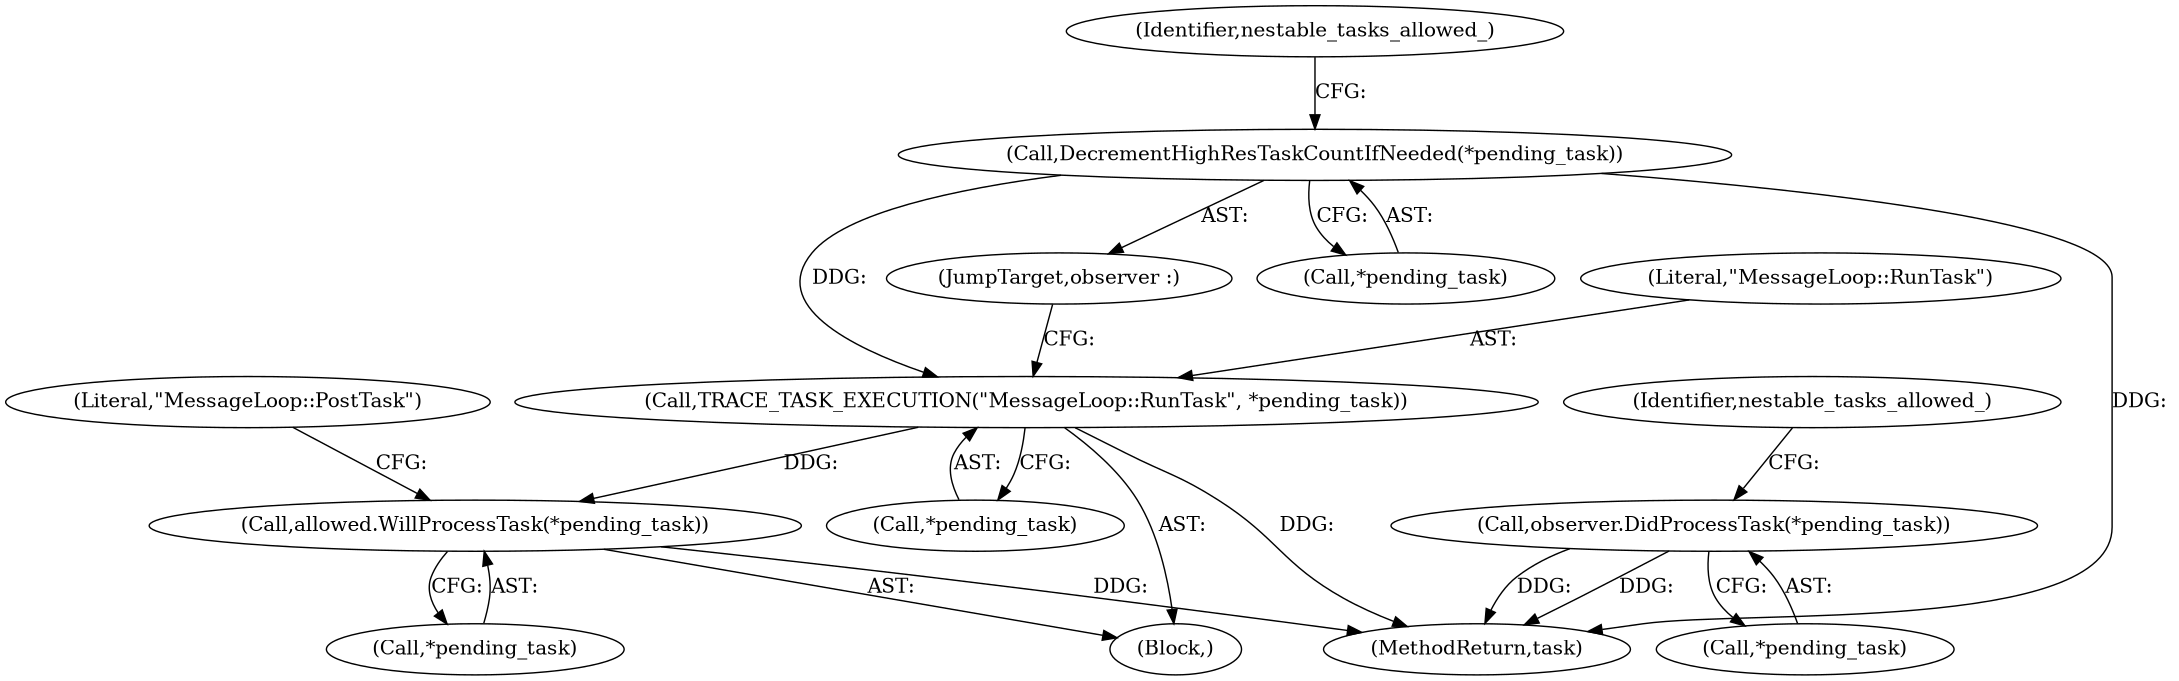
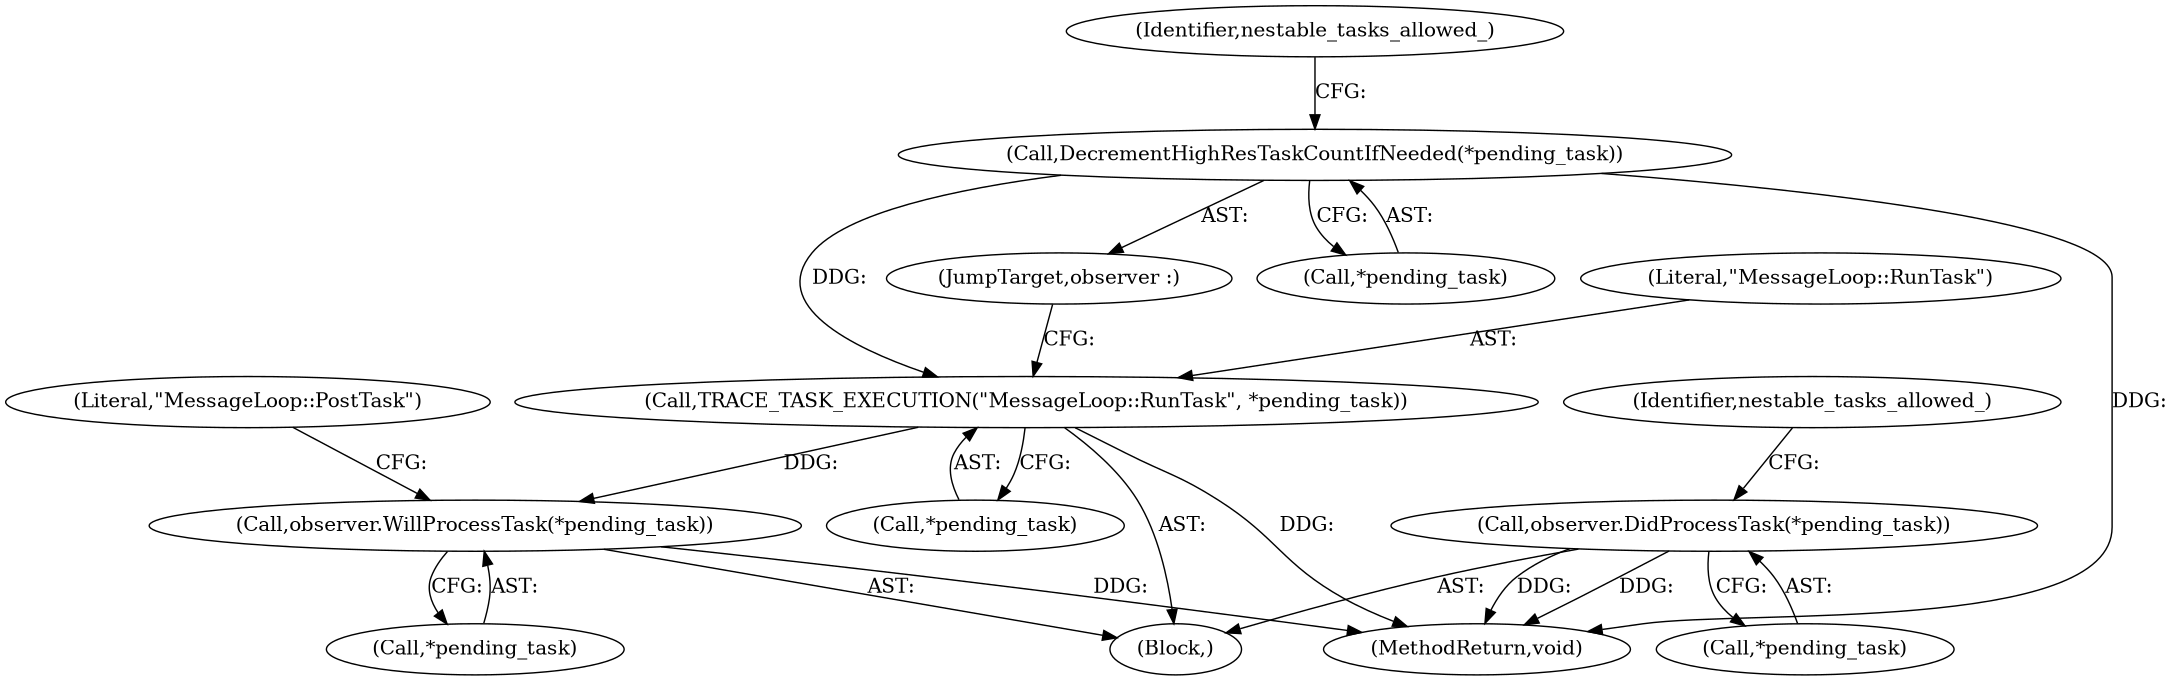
(475, 526) -> (475, 526)
none -> (1408, 584)
(1477, 649) -> (1477, 649)
